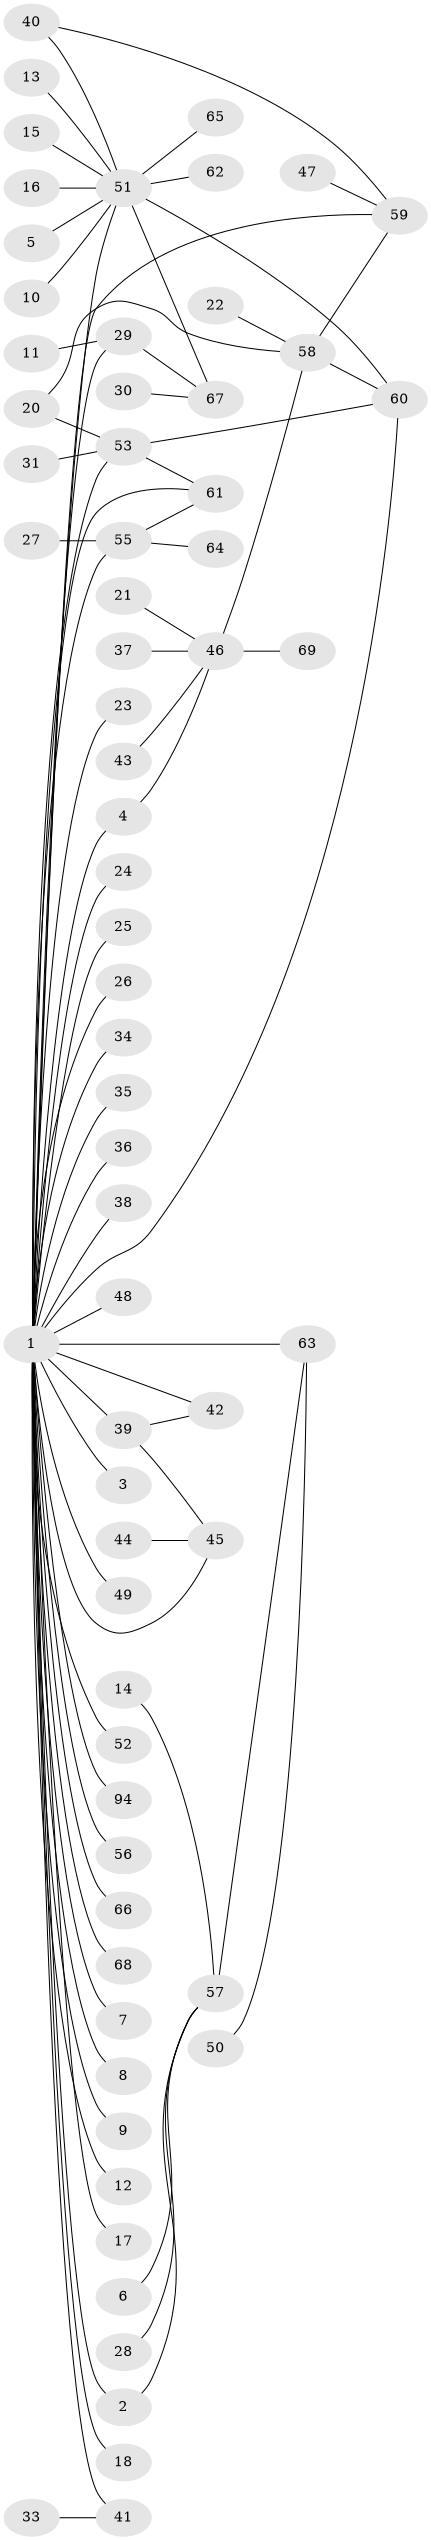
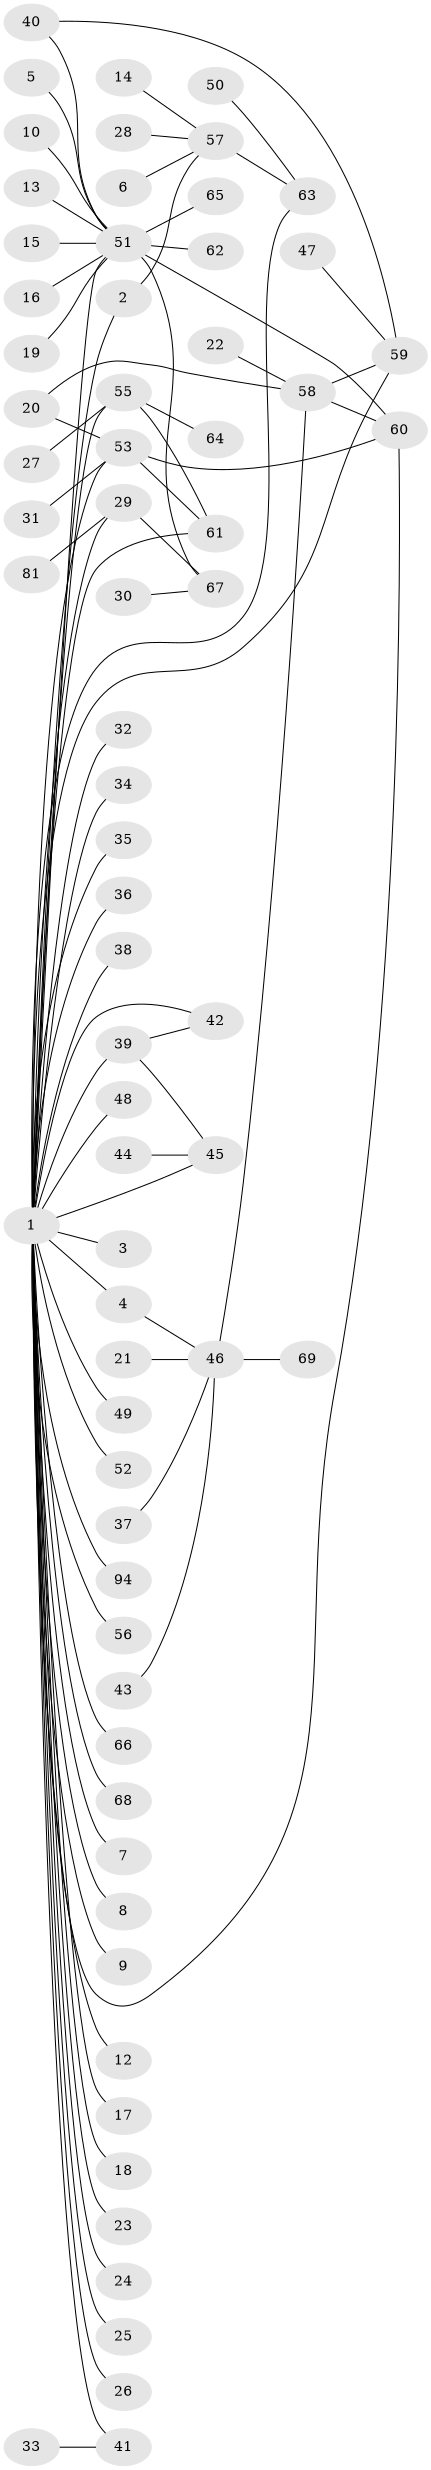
none -> (32, 354)
(32, 354) -> (32, 574)
none -> (124, 730)
